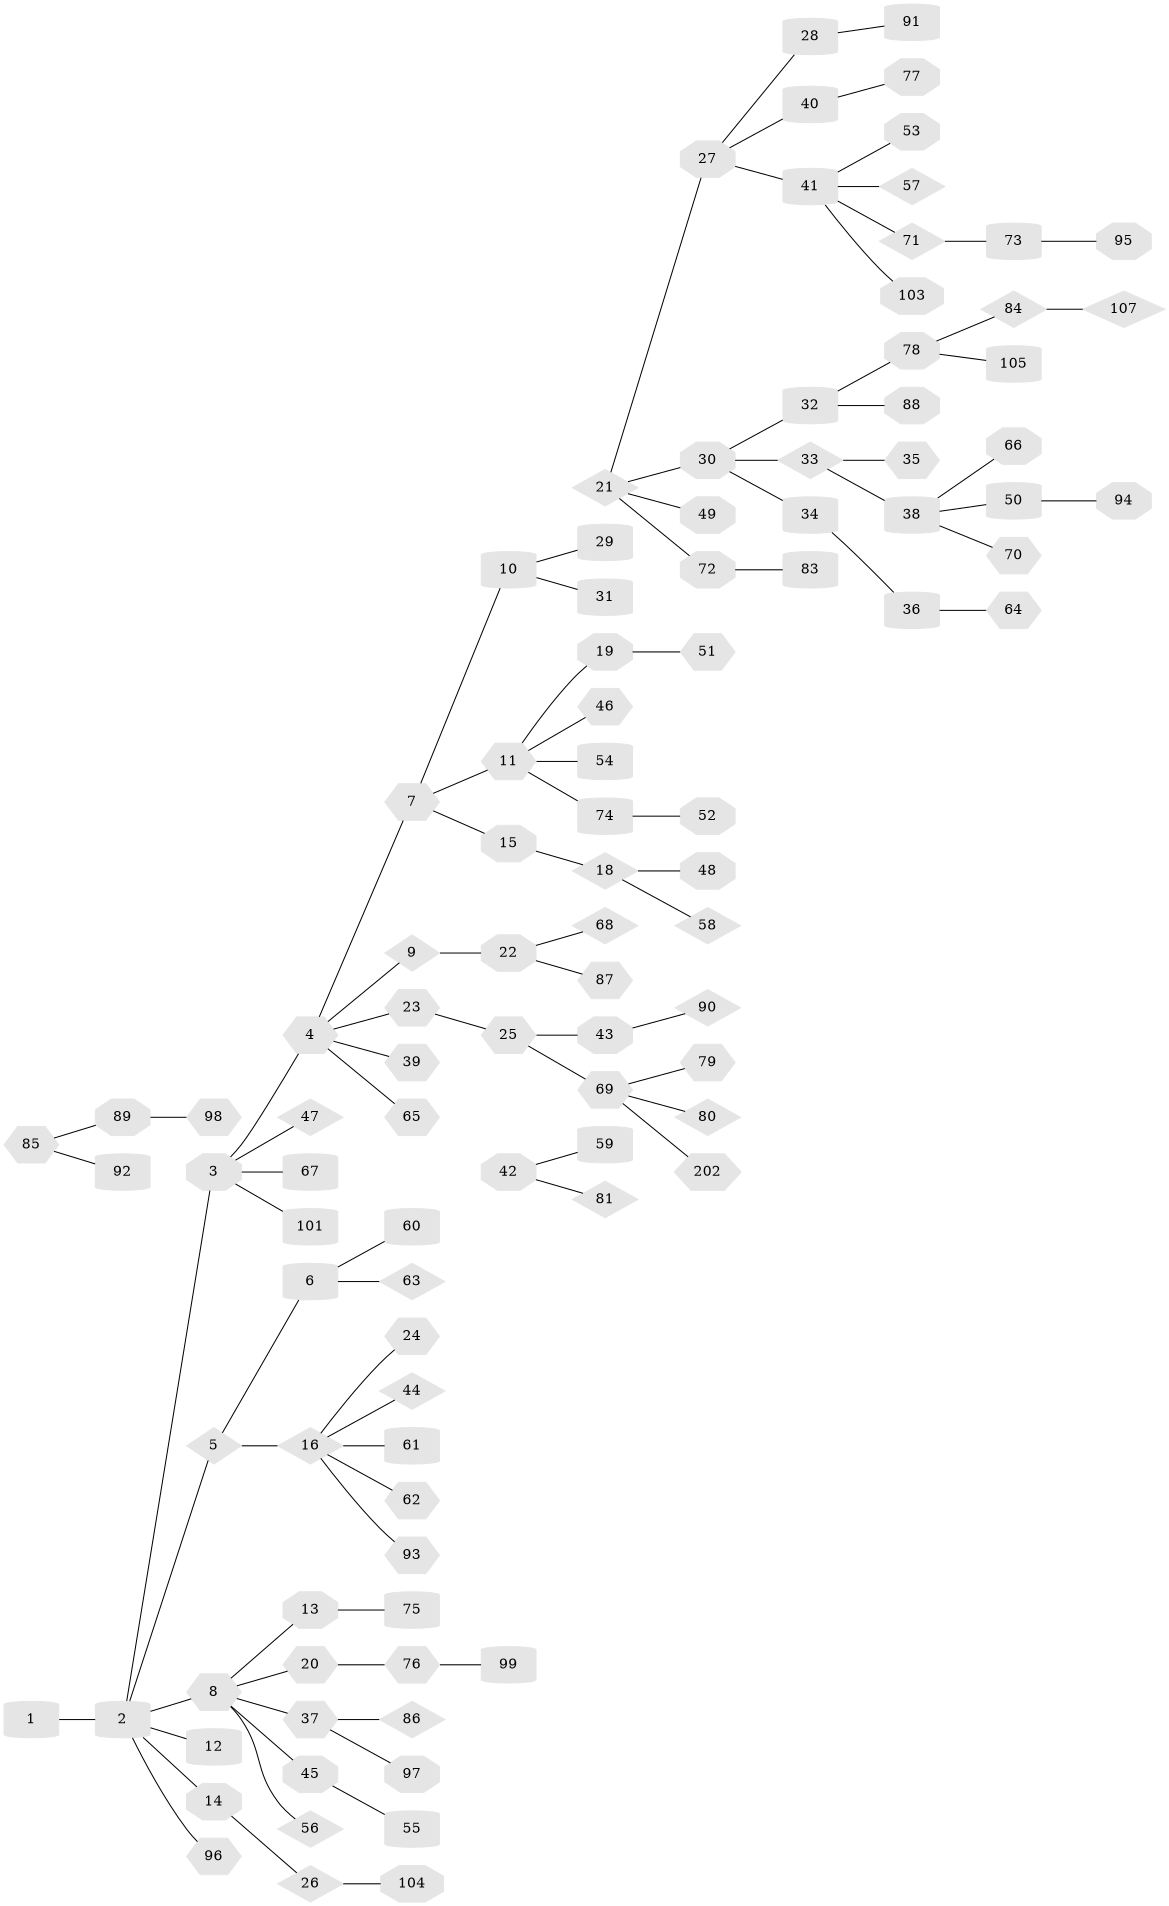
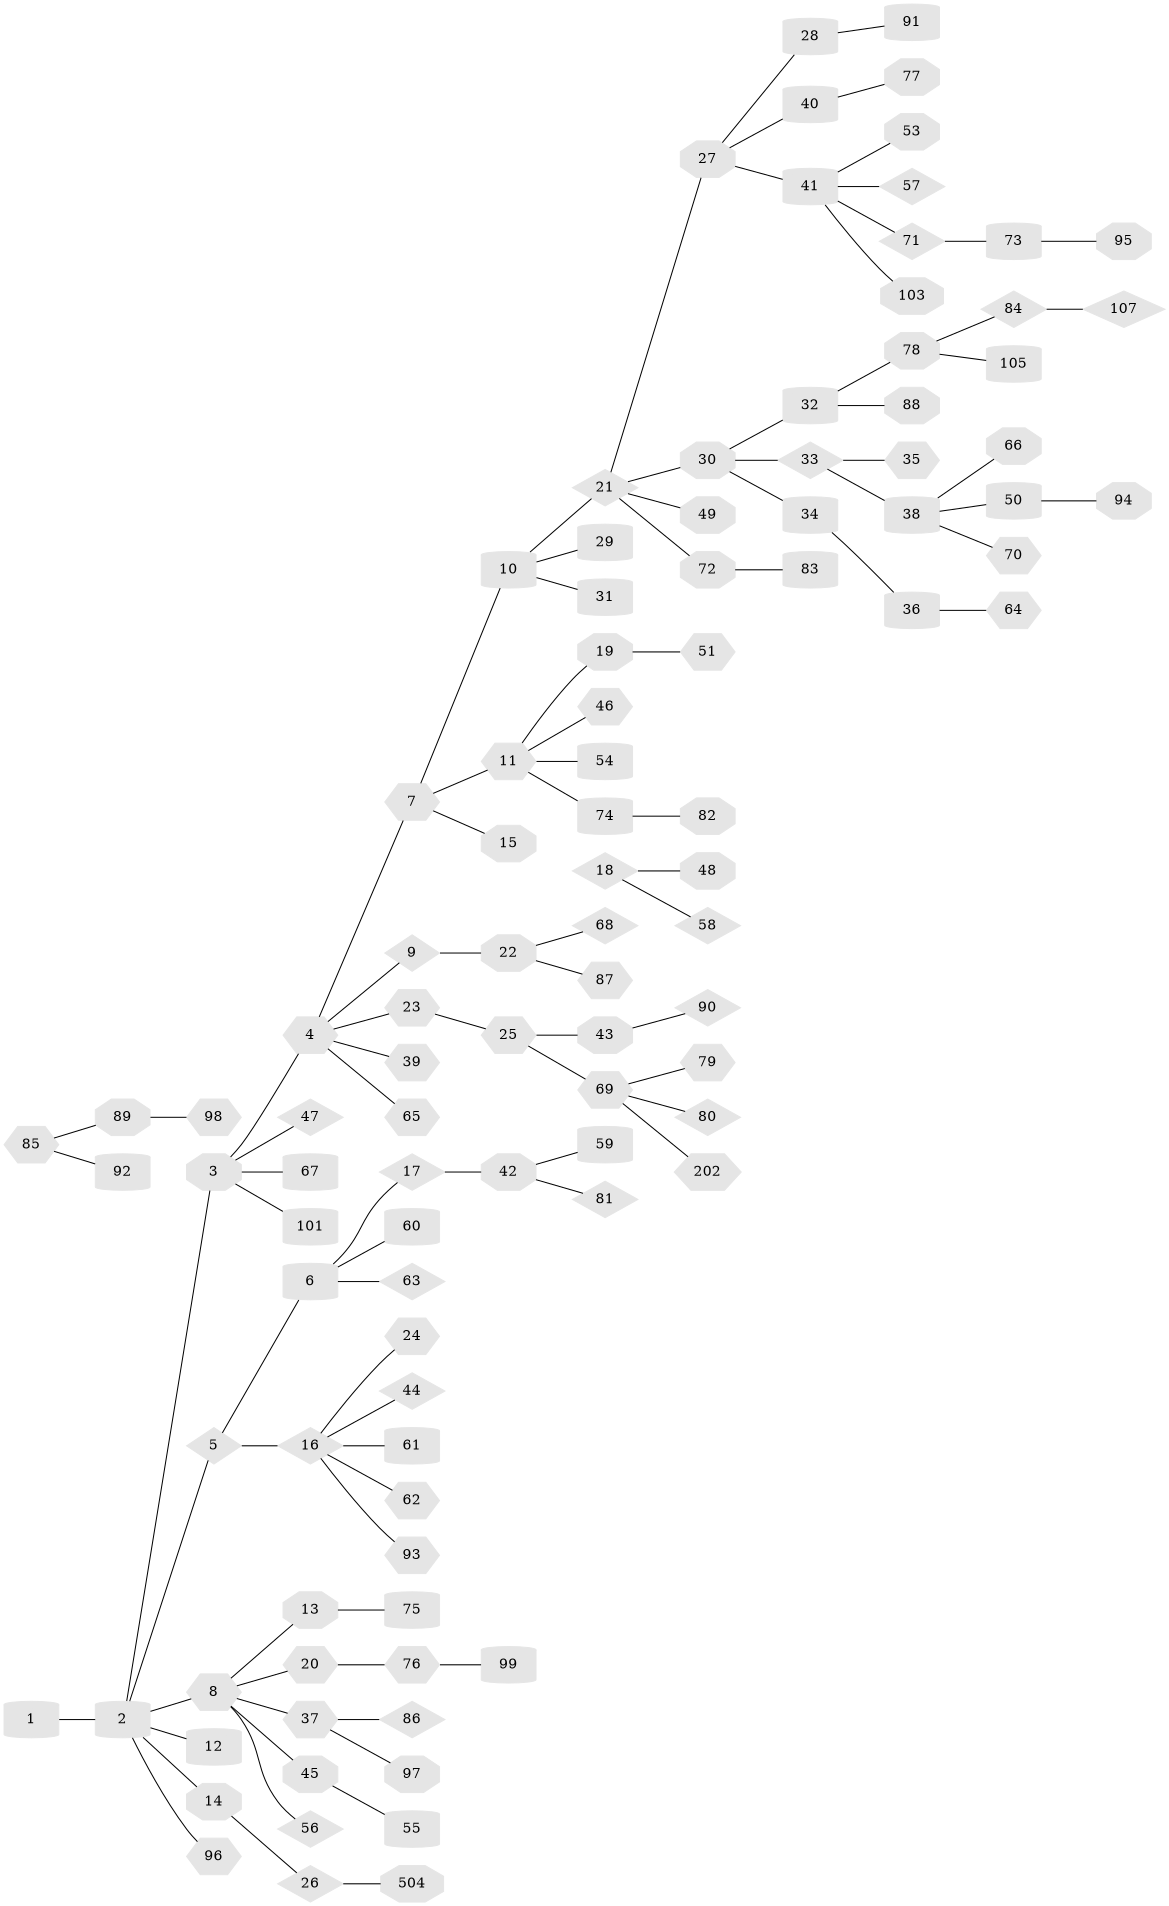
none -> (561, 525)
(708, 816) -> (708, 816)
(560, 858) -> none
none -> (412, 1172)
(412, 1884) -> (412, 1884)
